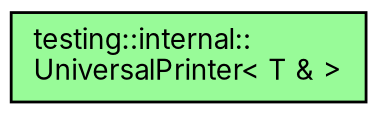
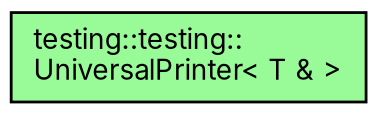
(189, 57) -> (189, 57)
